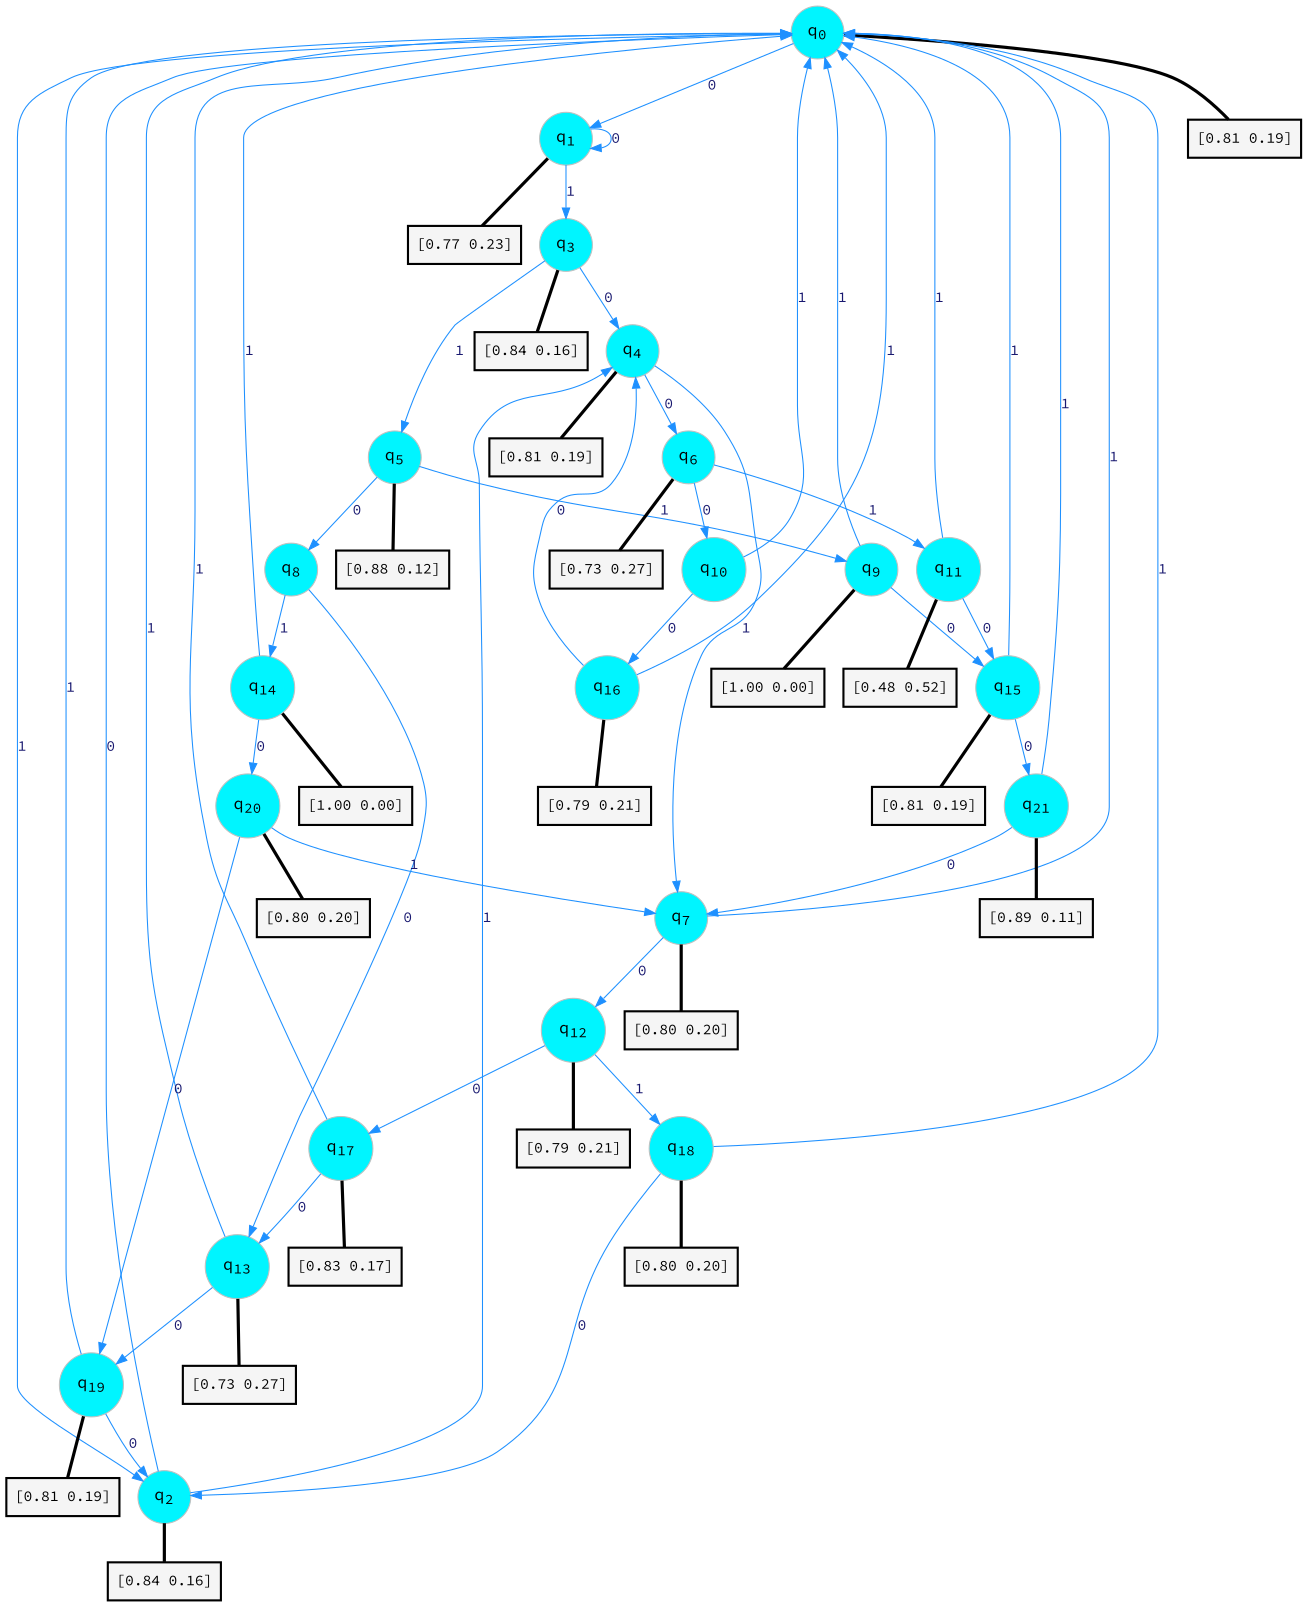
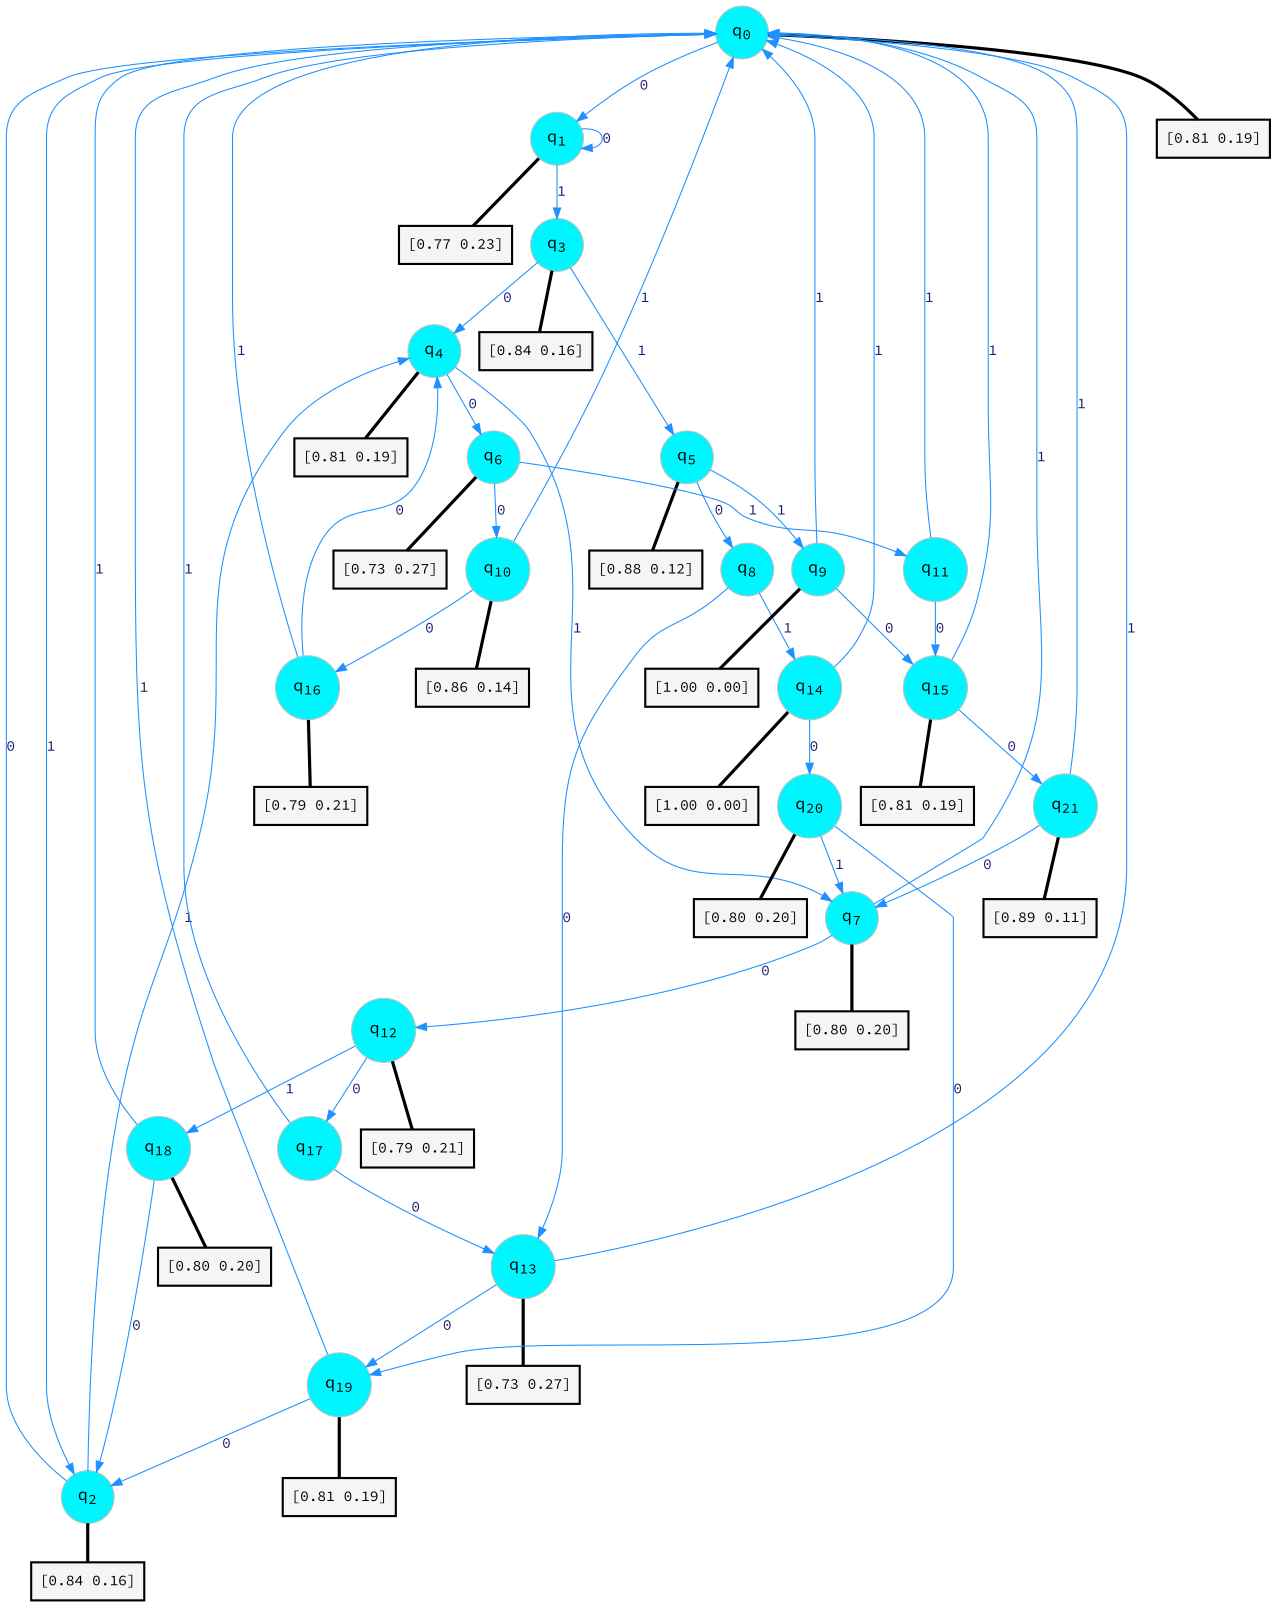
none -> (472, 688)
(900, 688) -> none
(345, 1267) -> none
